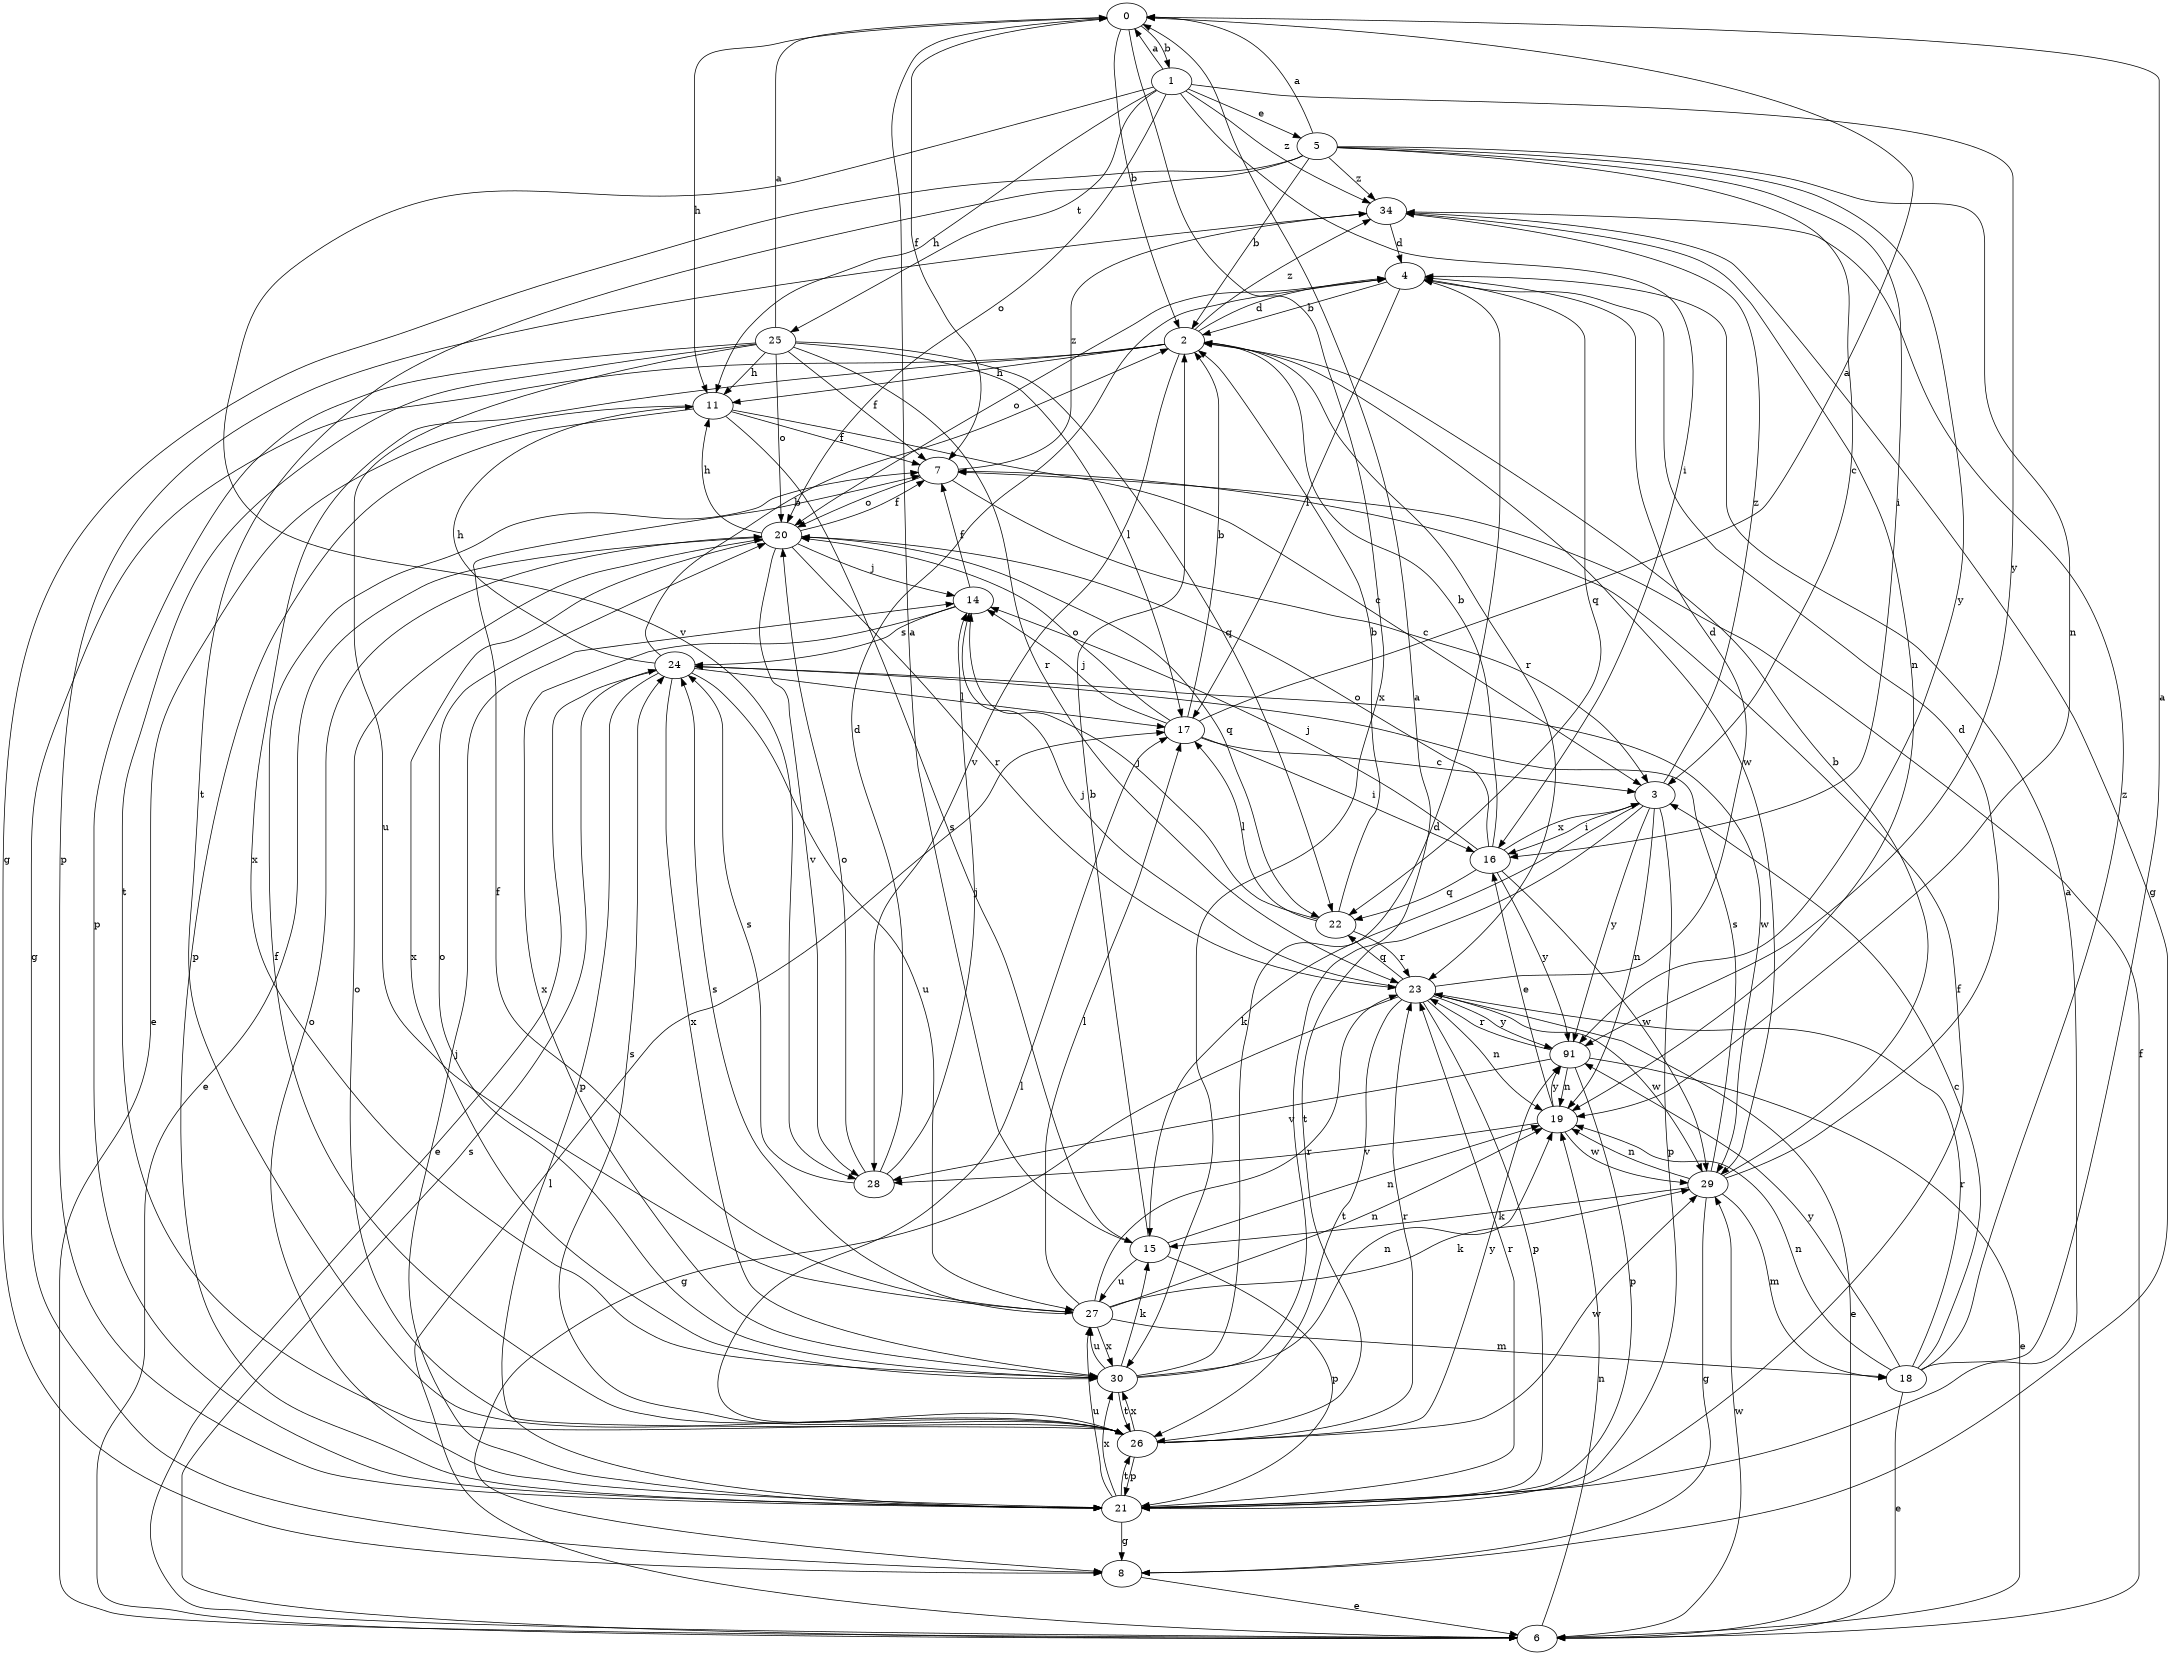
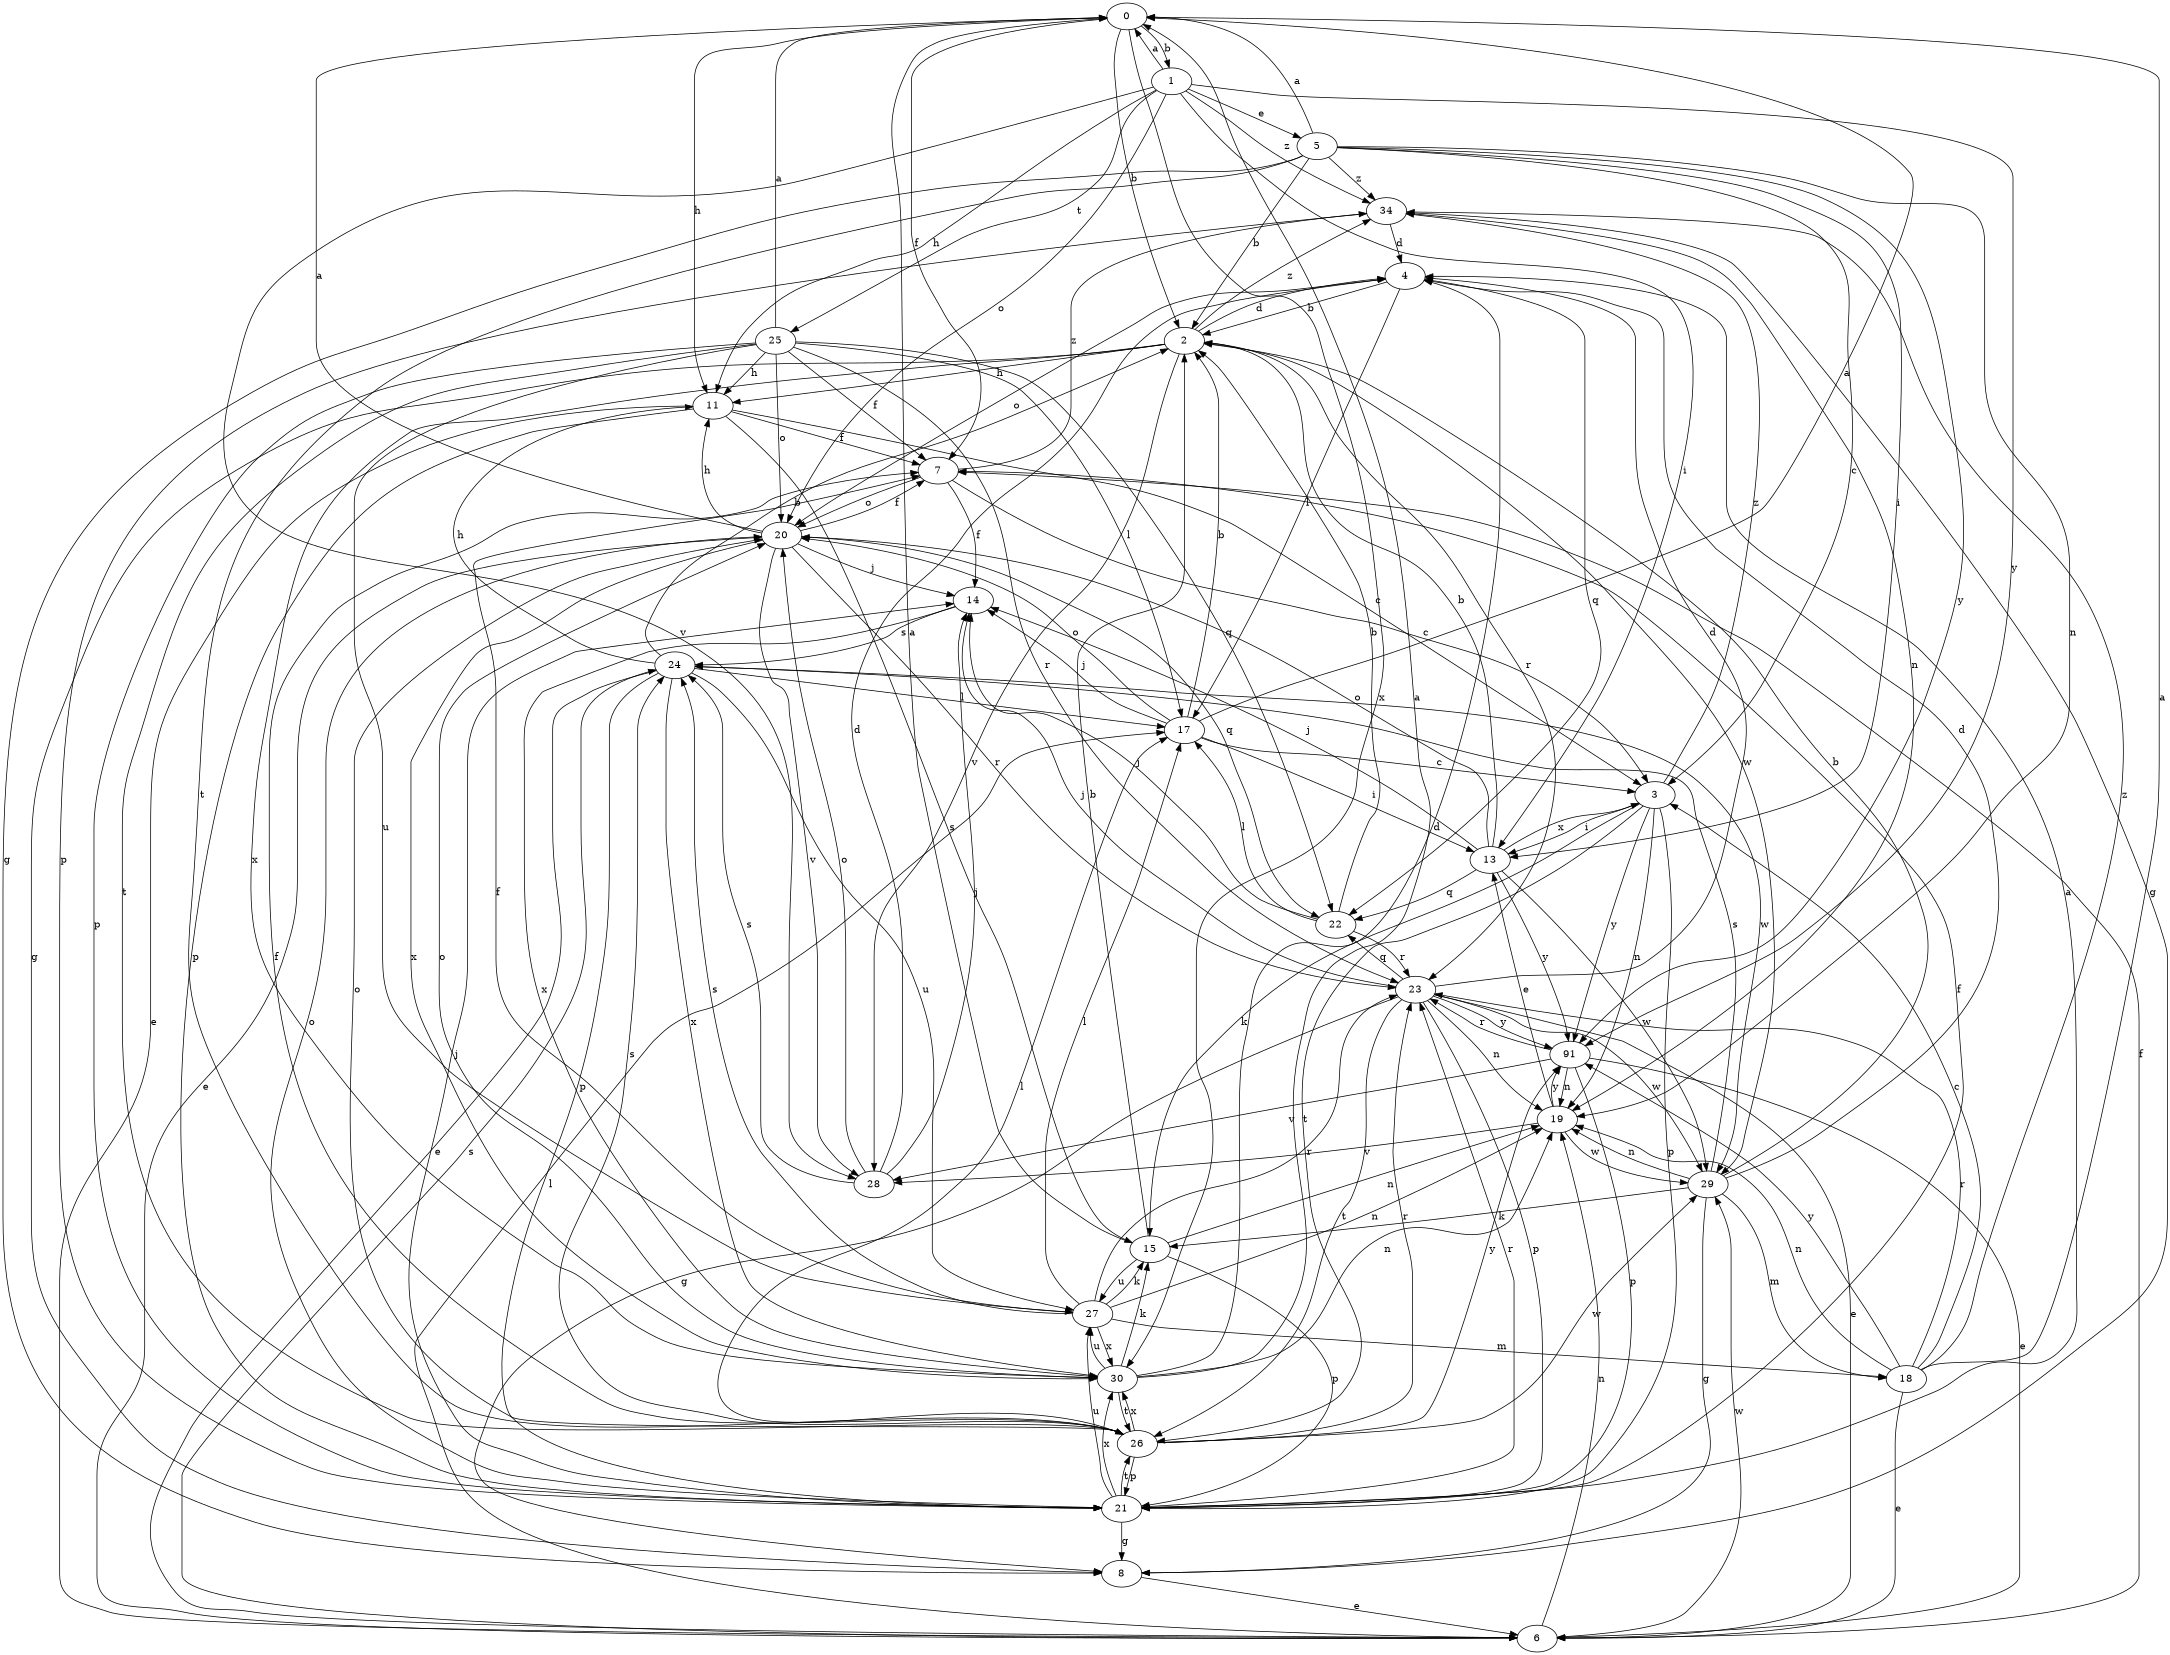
none -> (328, 75)
(956, 537) -> (973, 531)
(1490, 860) -> (1490, 860)
(1399, 1261) -> (1125, 1288)
